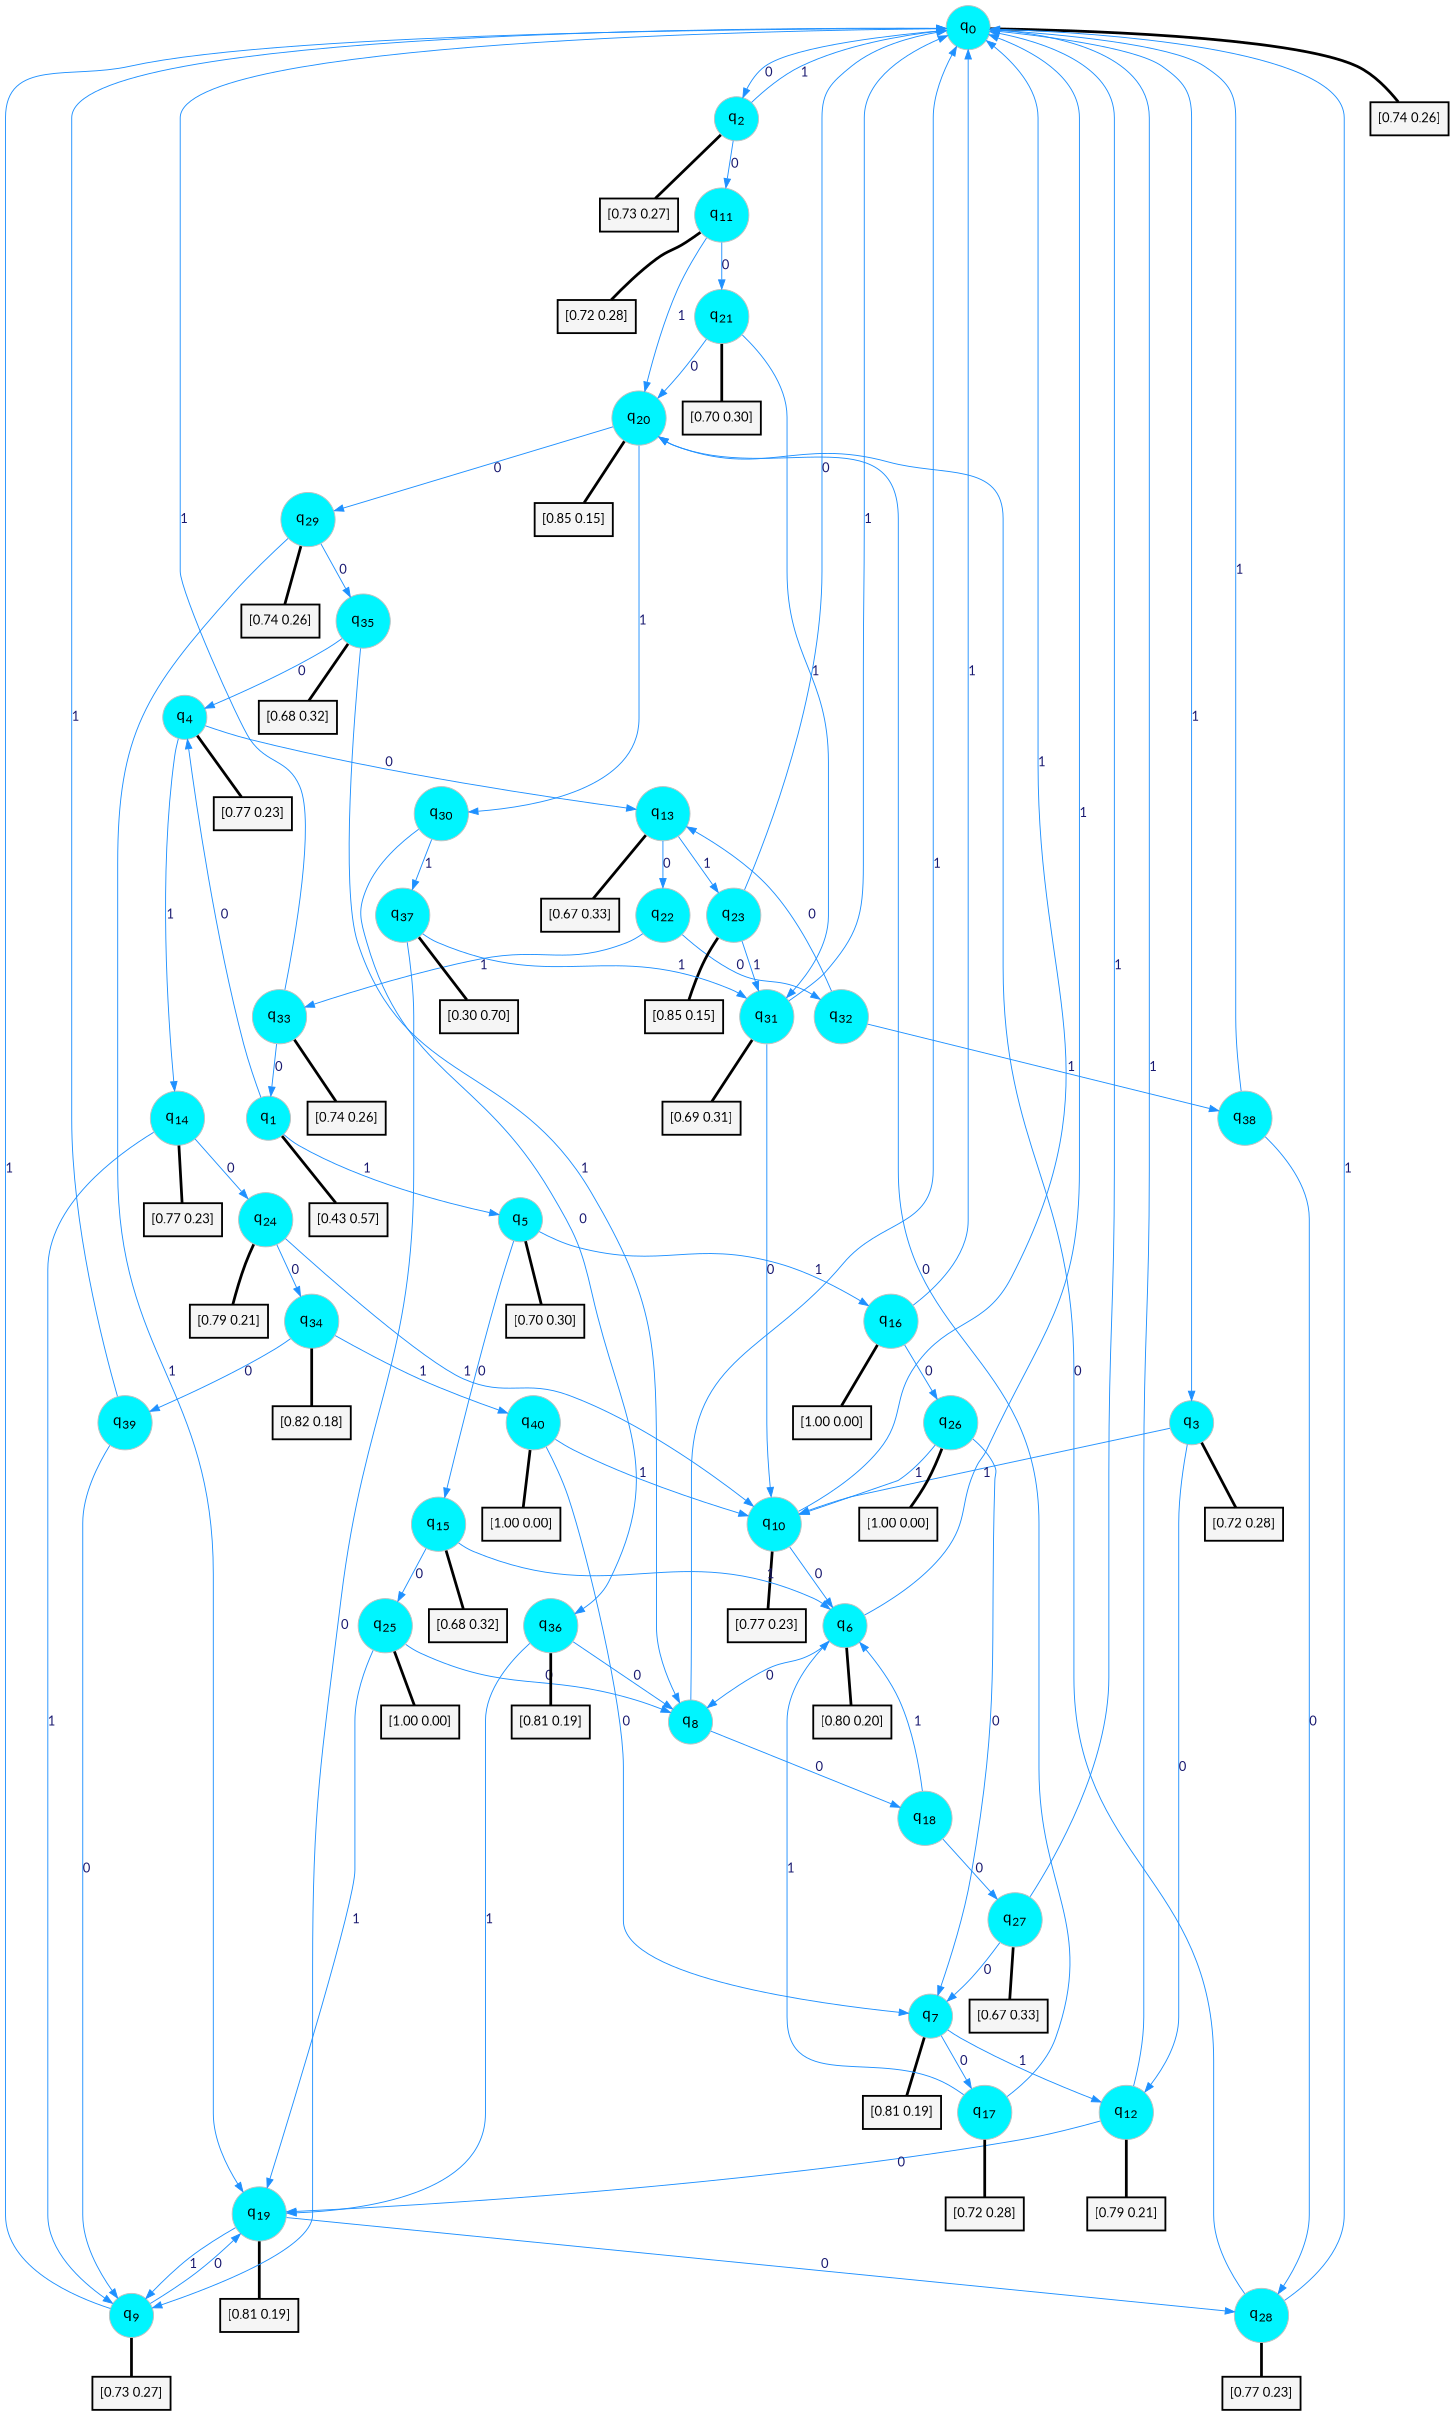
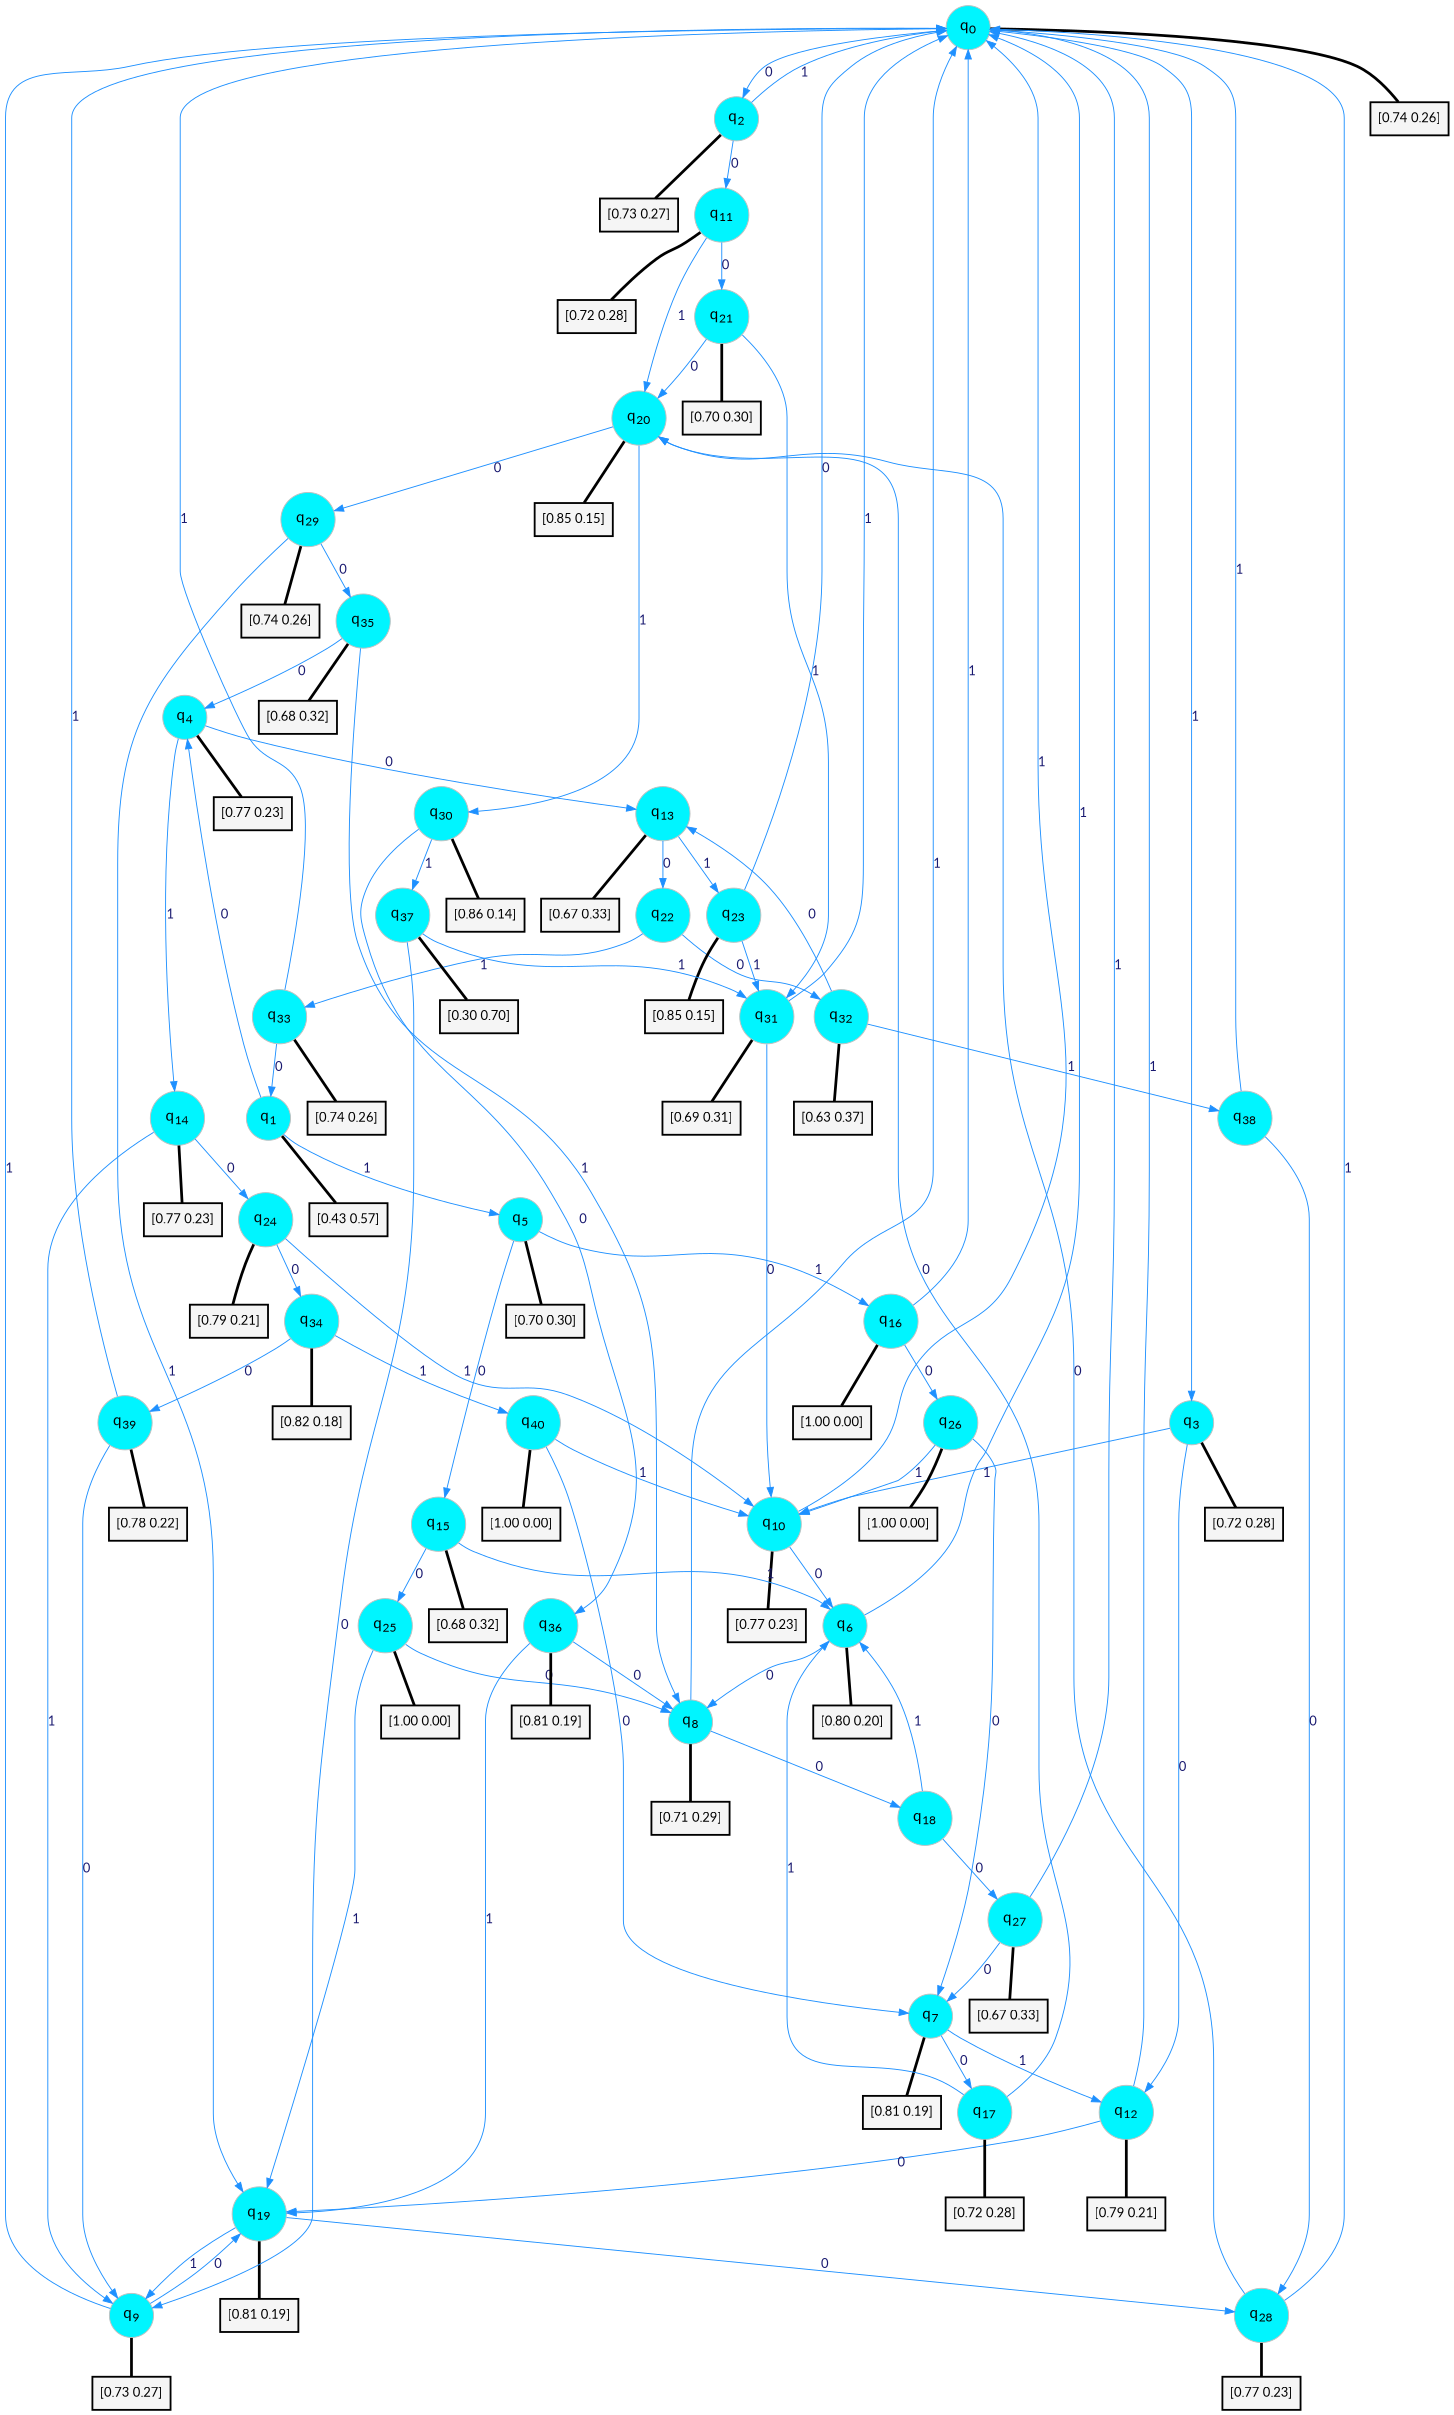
none -> (485, 915)
none -> (833, 1118)
none -> (148, 1524)
none -> (691, 1818)
